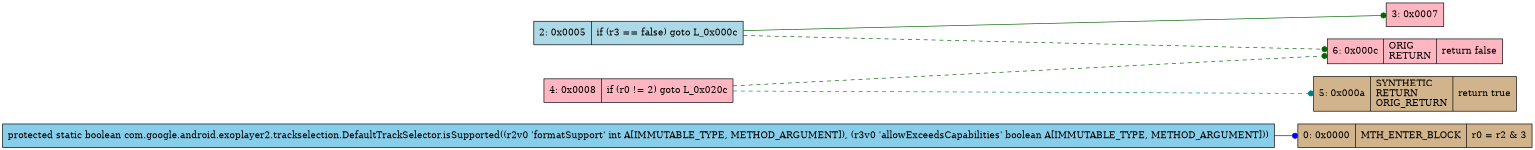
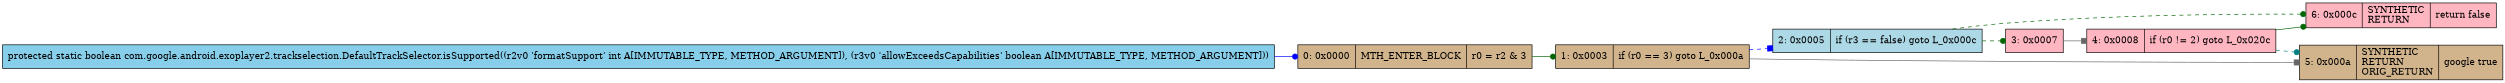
(1062, 23) -> (1991, 41)
none -> (2072, 41)
(1402, 46) -> (2396, 10)
none -> (1652, 57)
(1027, 71) -> (2288, 28)
(1485, 94) -> (2471, 62)
